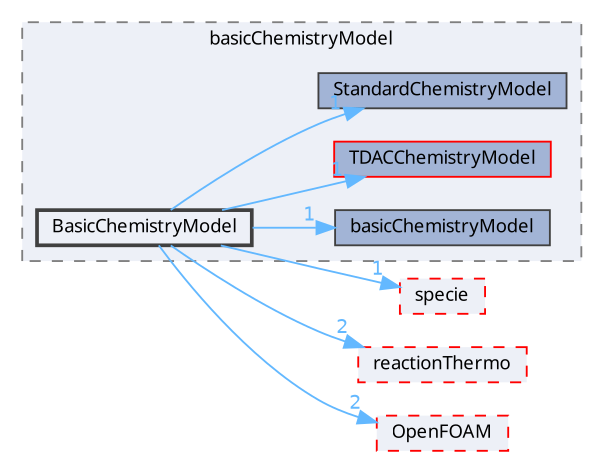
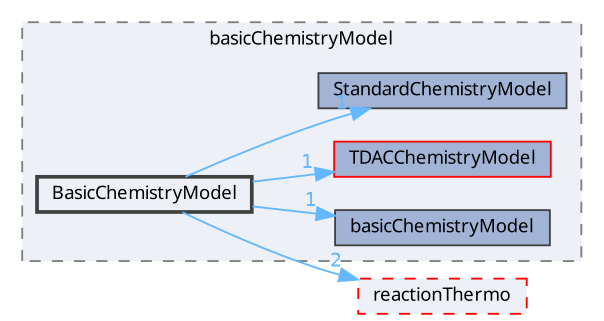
(442, 296) -> none
(442, 433) -> none
